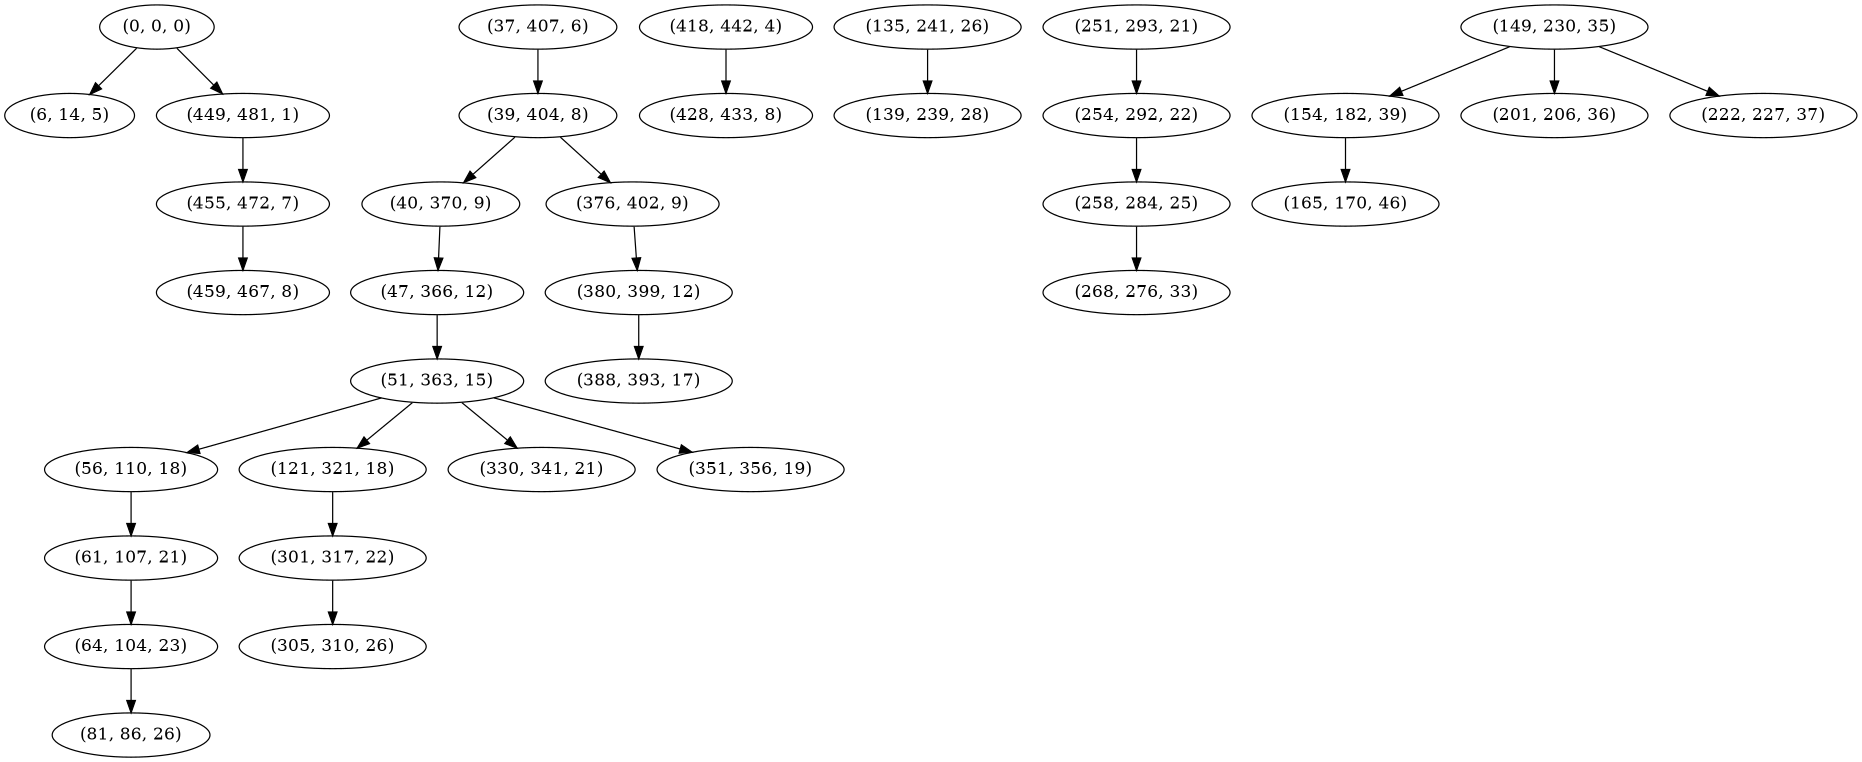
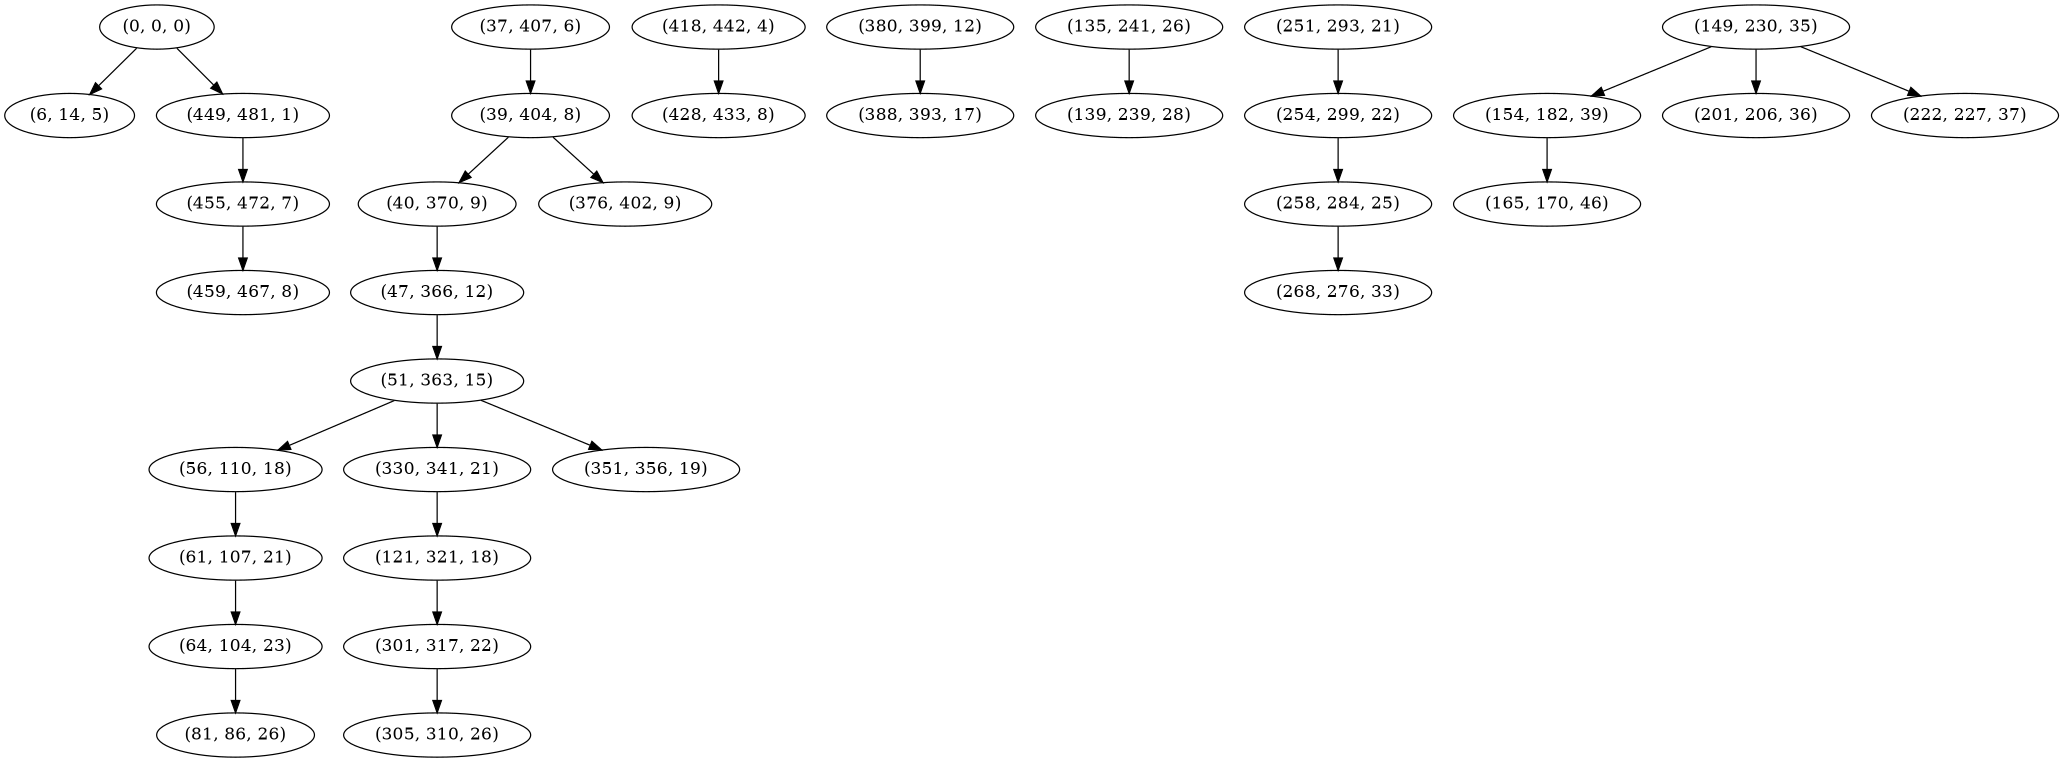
(1137, 116) -> (1338, 116)
(635, 242) -> none
(390, 421) -> (437, 508)
